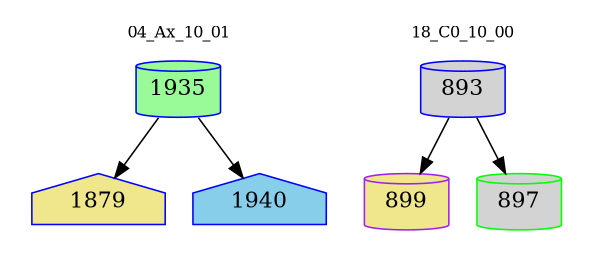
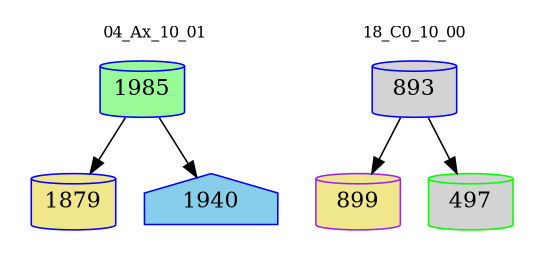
(178, 89) -> (142, 89)
(99, 202) -> (74, 202)
(519, 202) -> (471, 202)
